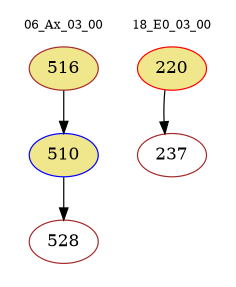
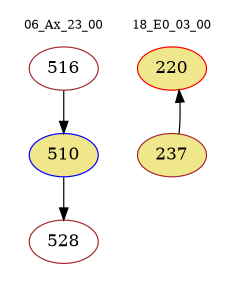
(64, 26) -> (64, 26)
(64, 69) -> (64, 69)
(164, 106) -> (180, 118)
(172, 155) -> (172, 155)
